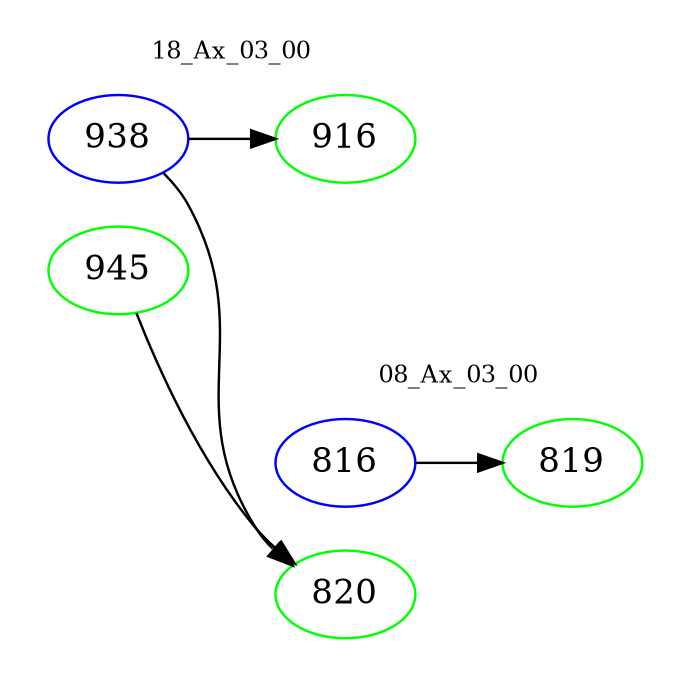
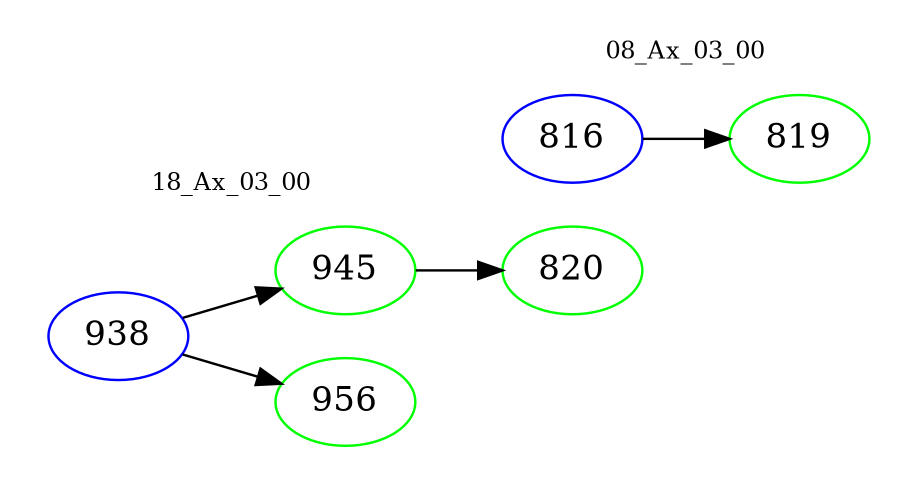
(345, 139) -> (345, 402)
(219, 360) -> (220, 307)
